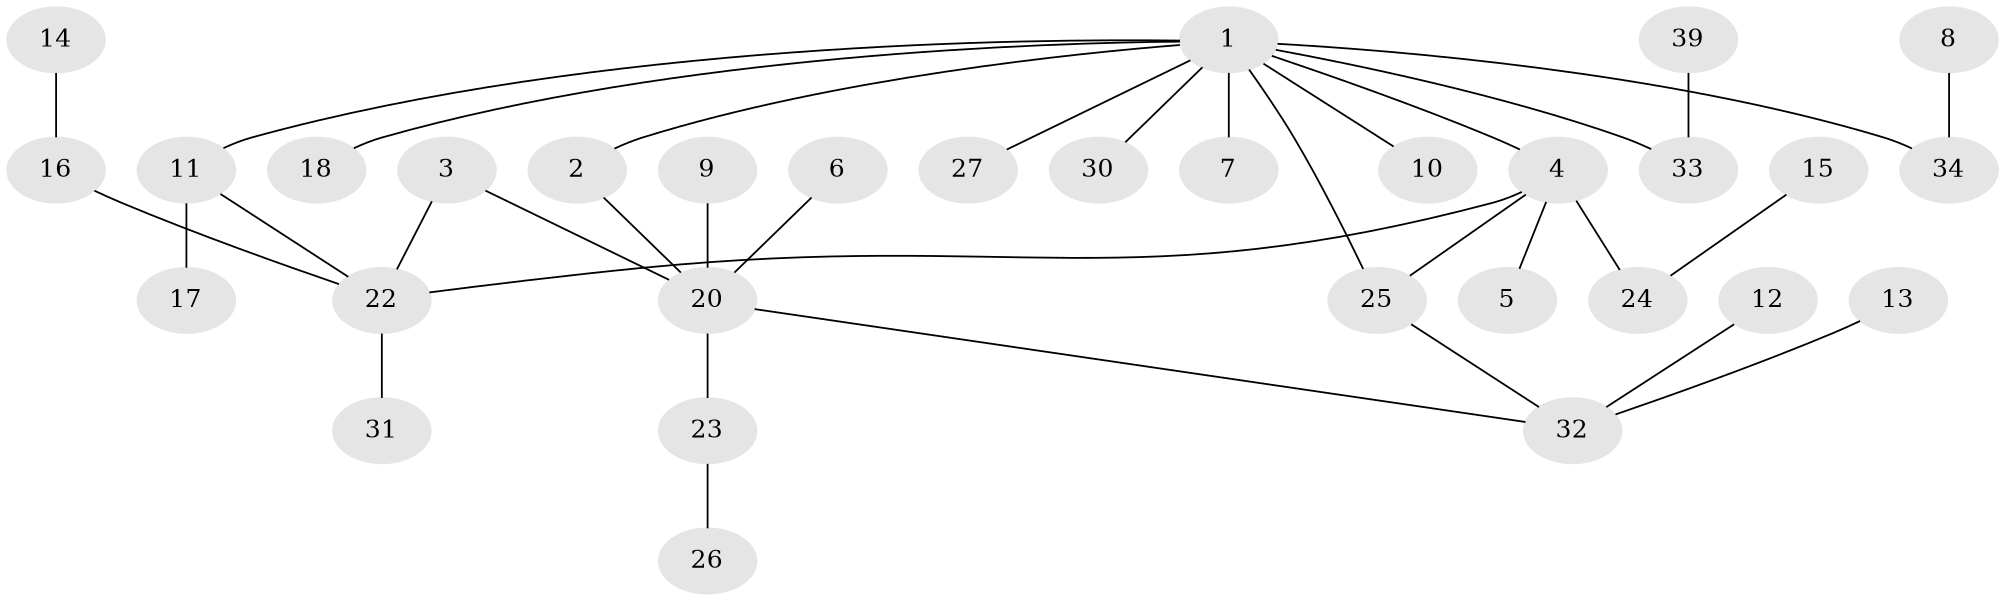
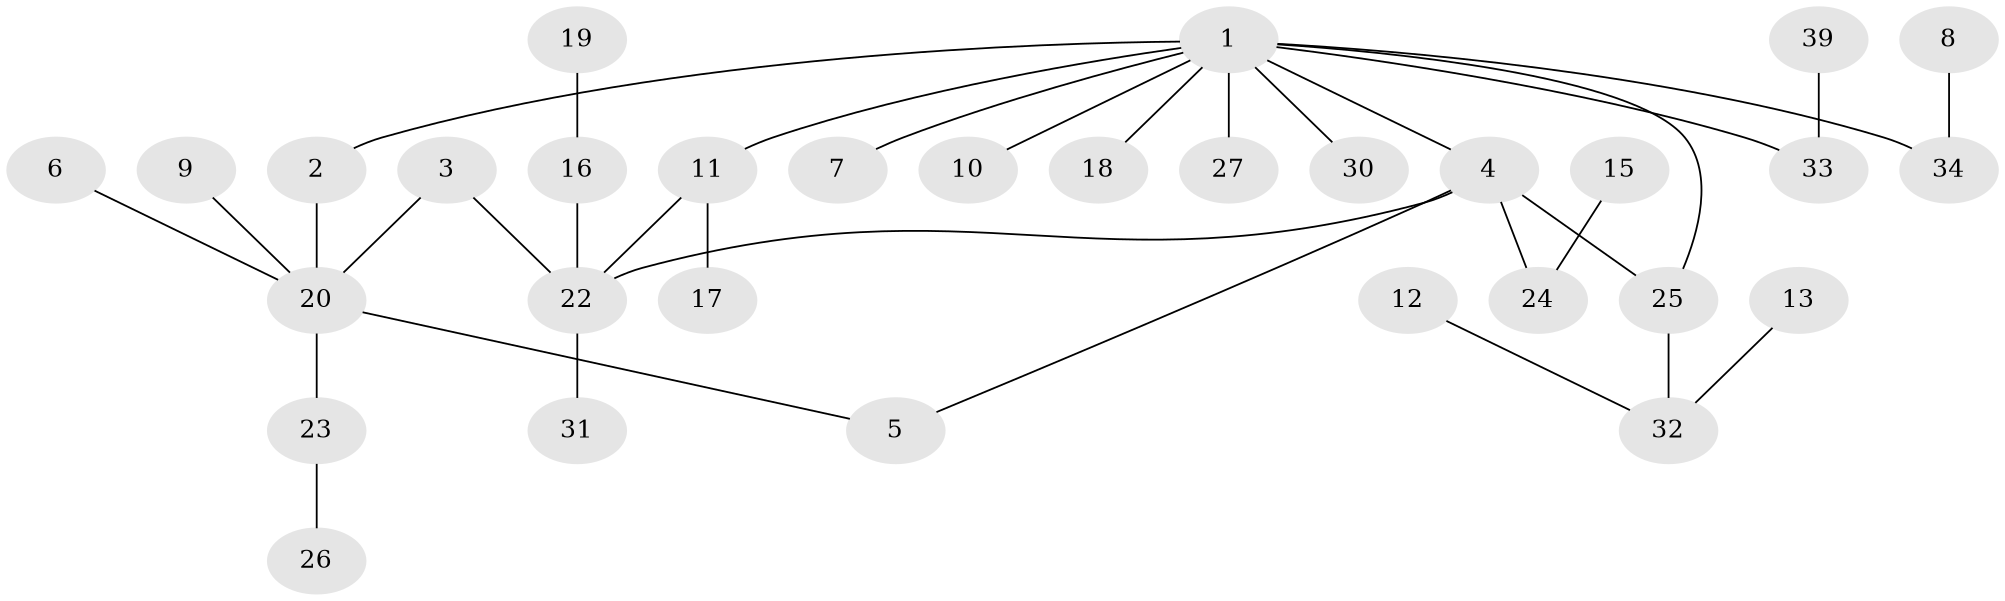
(56, 40) -> (577, 40)
(1140, 366) -> (606, 366)
